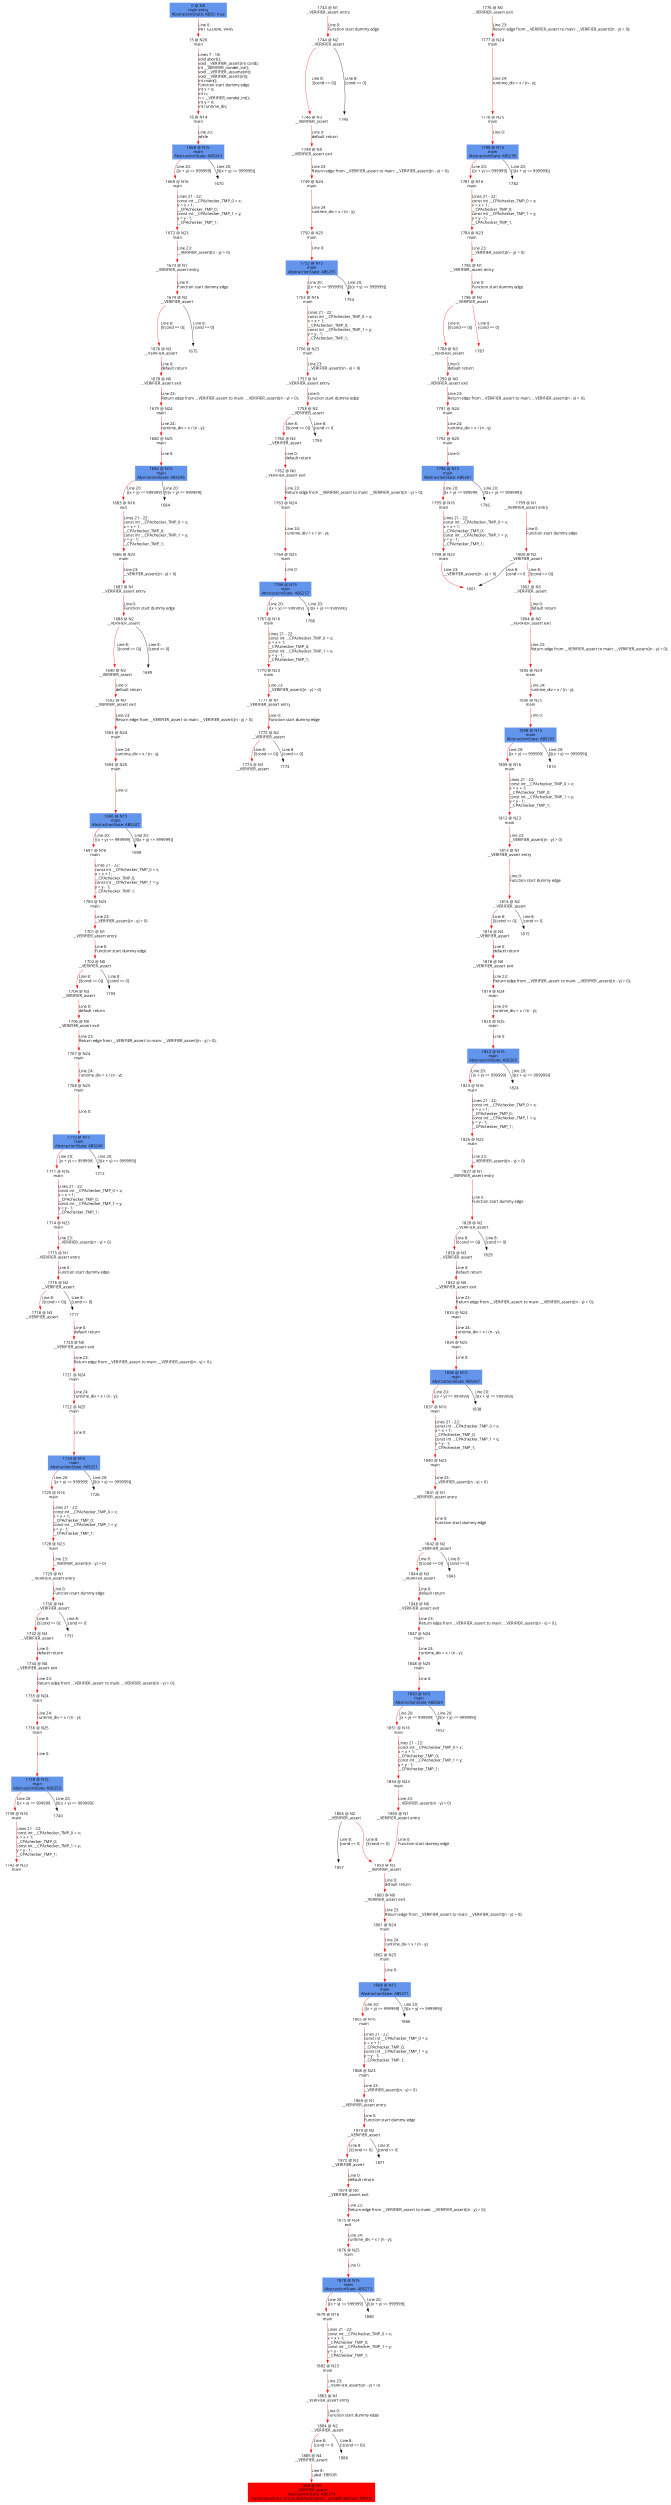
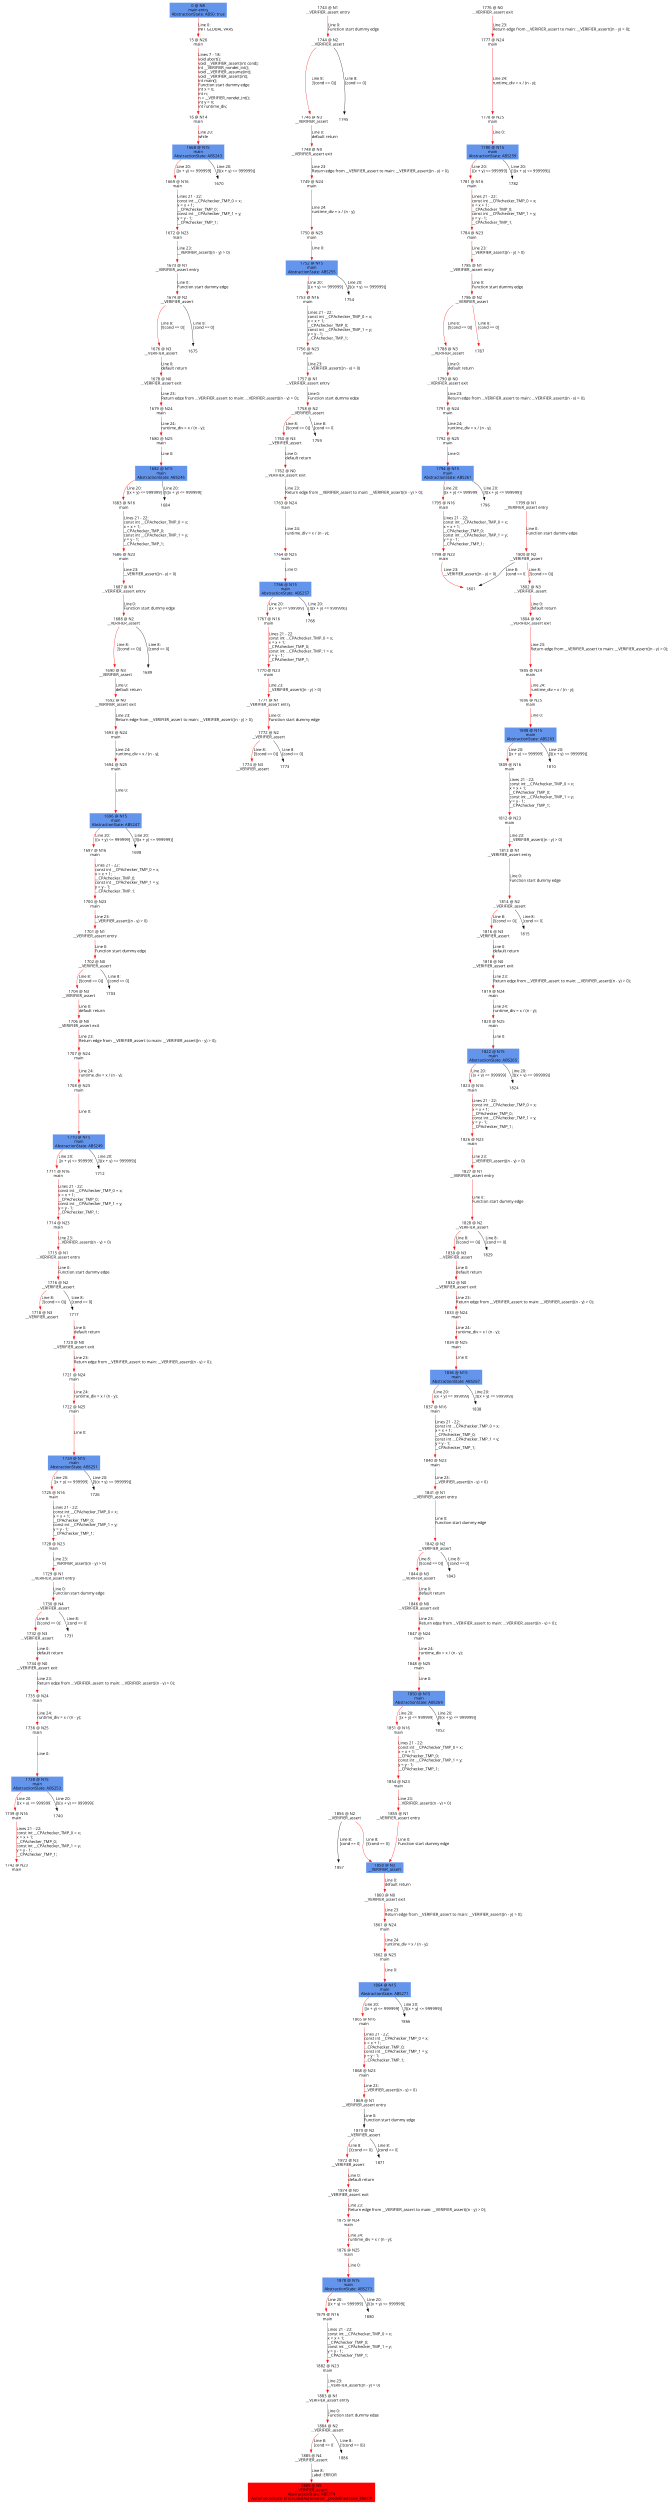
(124, 505) -> (124, 505)
(385, 1868) -> (385, 1868)
(364, 2117) -> (364, 2117)
(348, 2223) -> (348, 2223)
